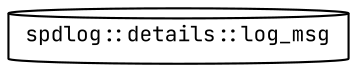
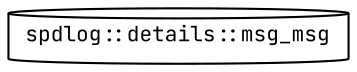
(179, 36) -> (179, 36)
